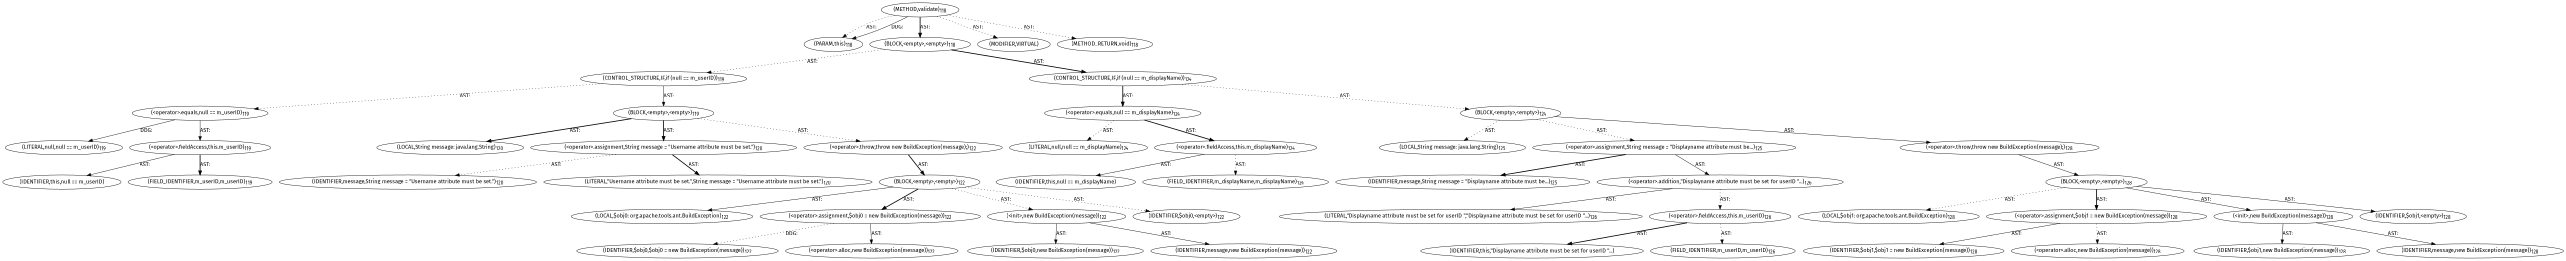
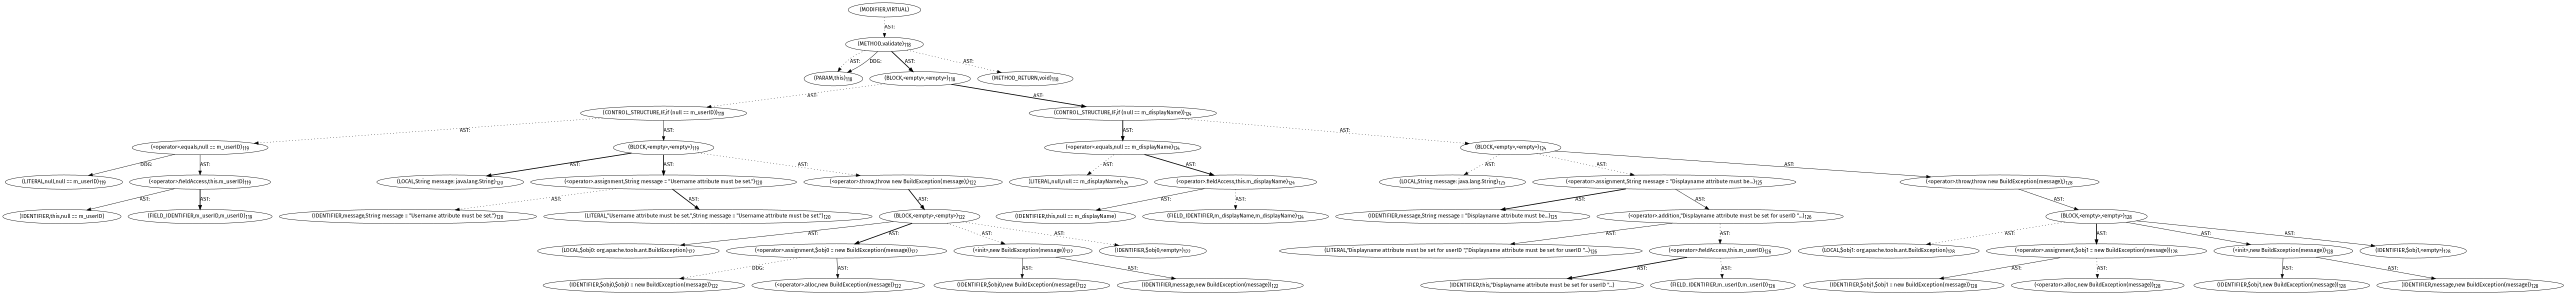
(965, 26) -> (884, 25)
